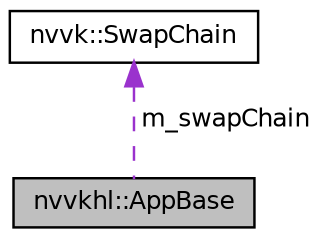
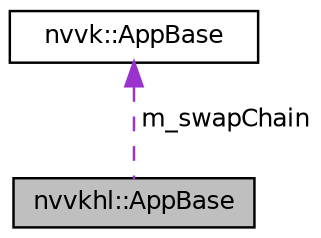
(134, 37) -> (134, 37)
